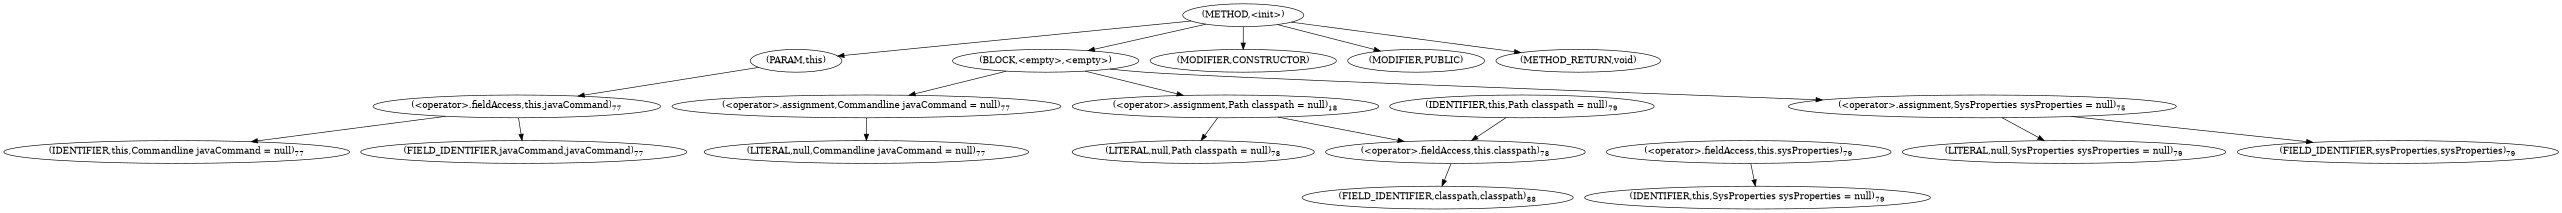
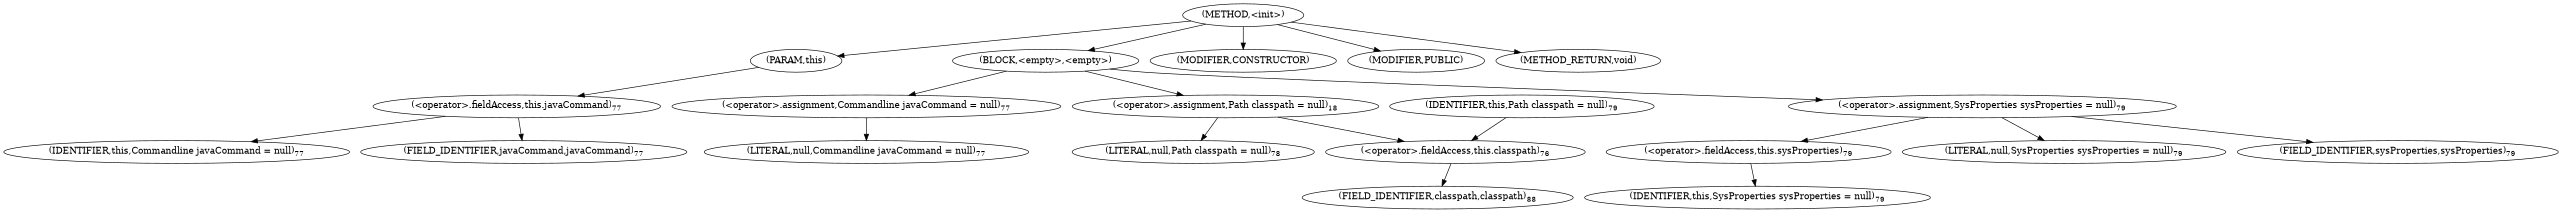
(2121, 105) -> (2121, 105)
none -> (1868, 129)
(1545, 151) -> (1545, 151)
